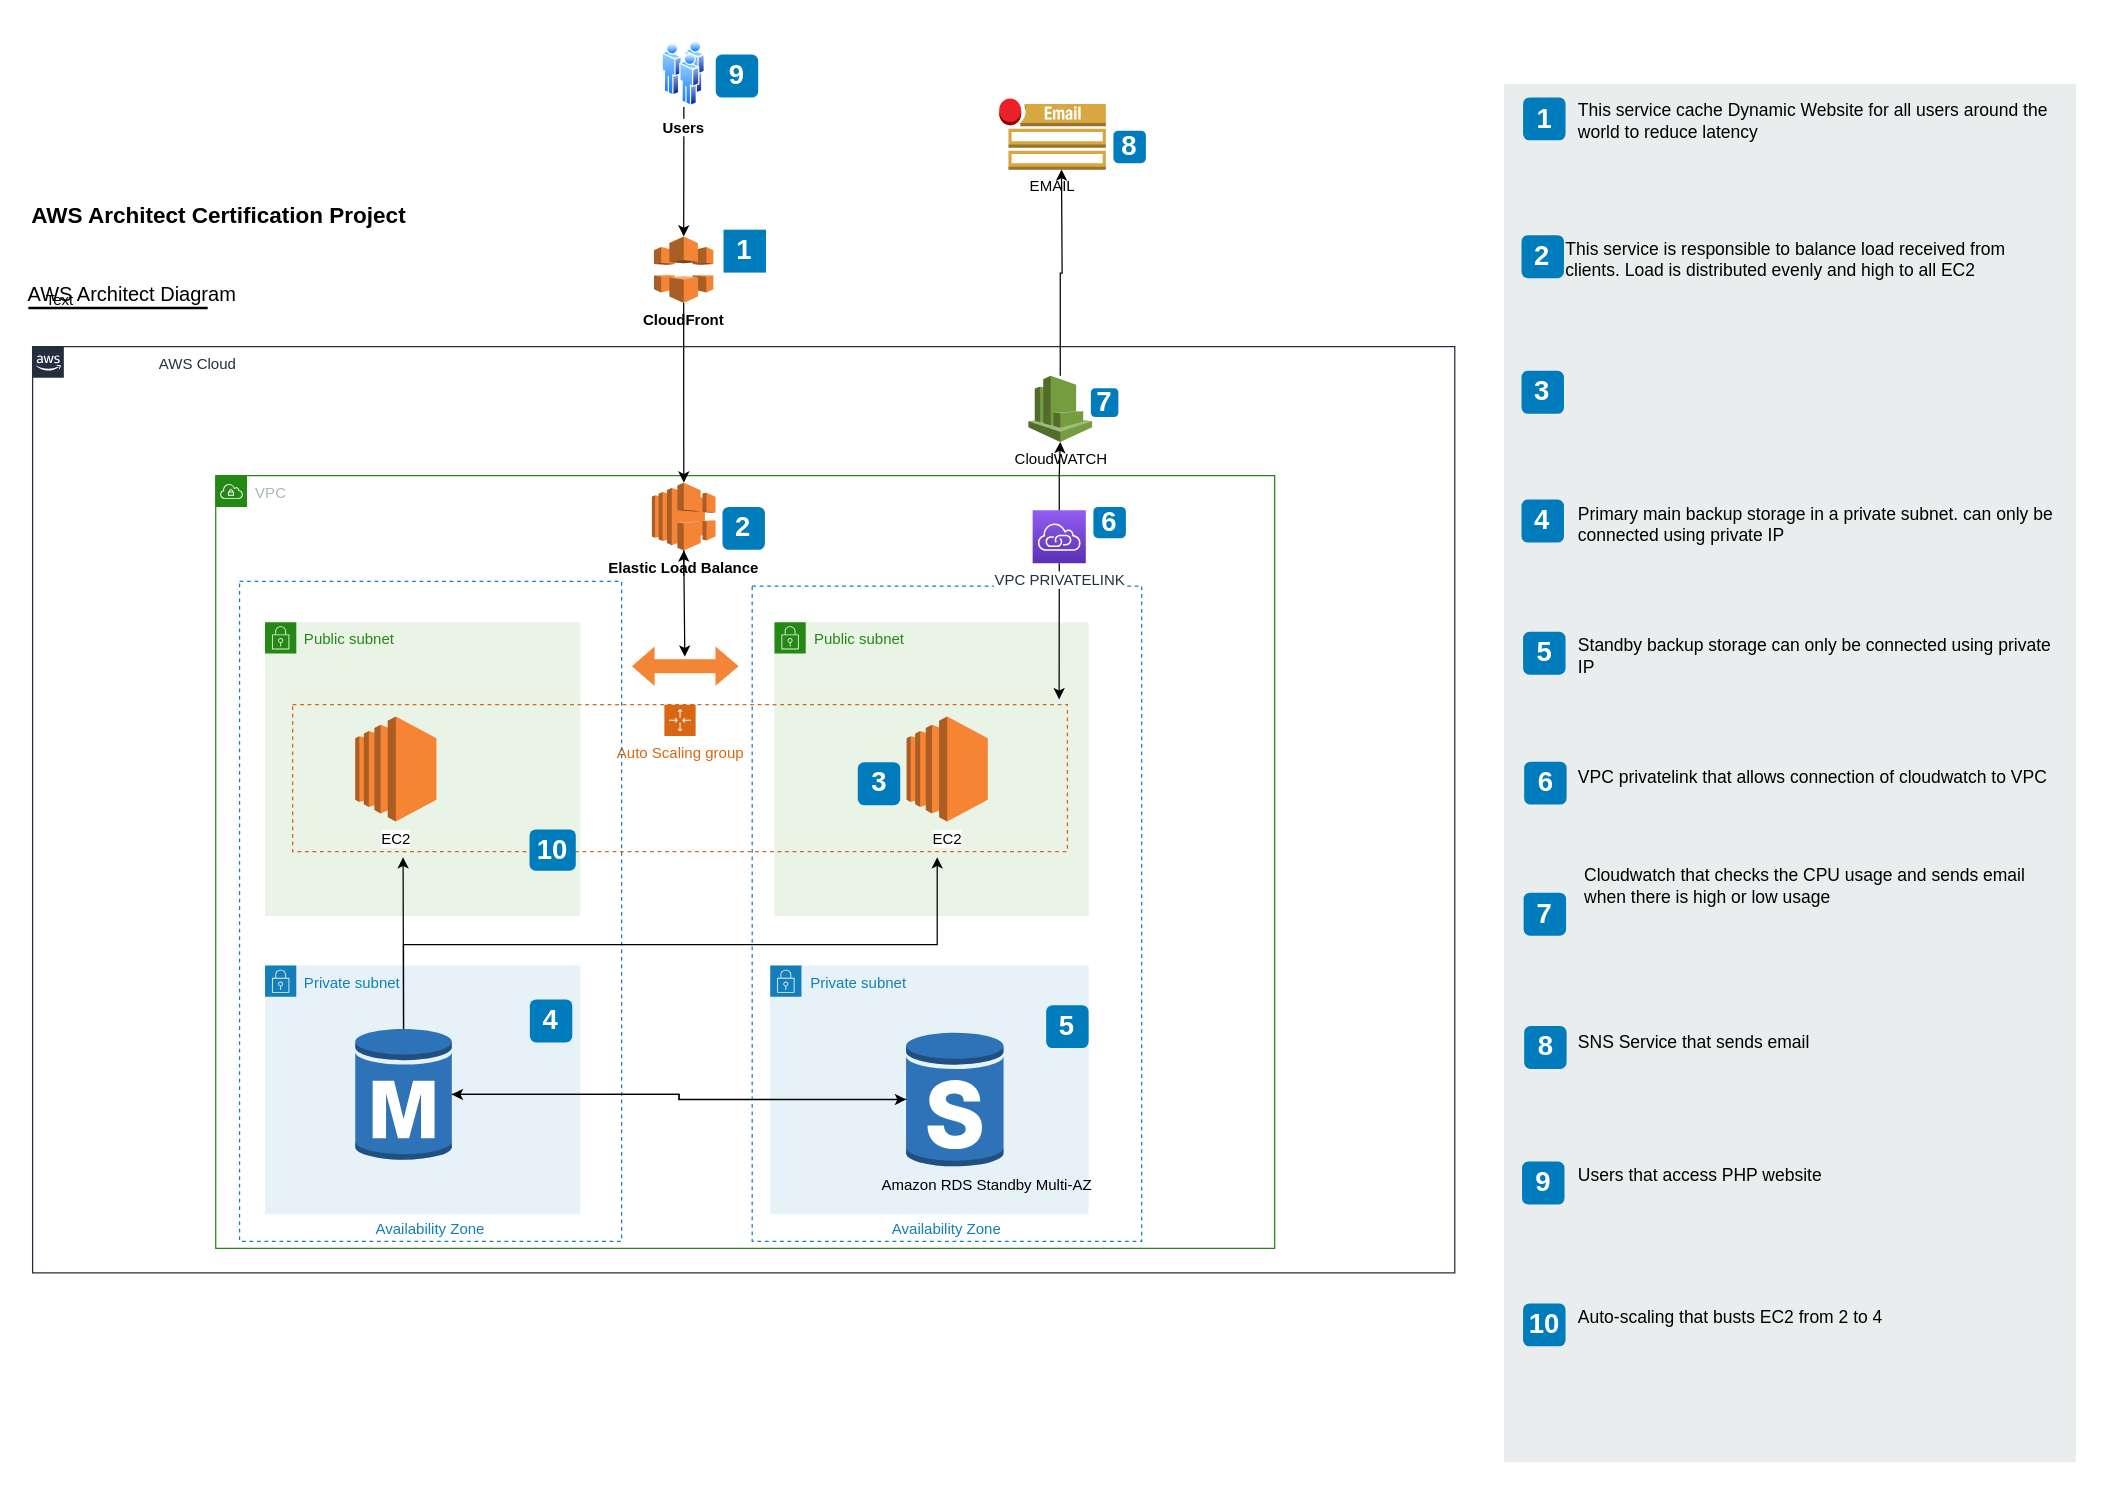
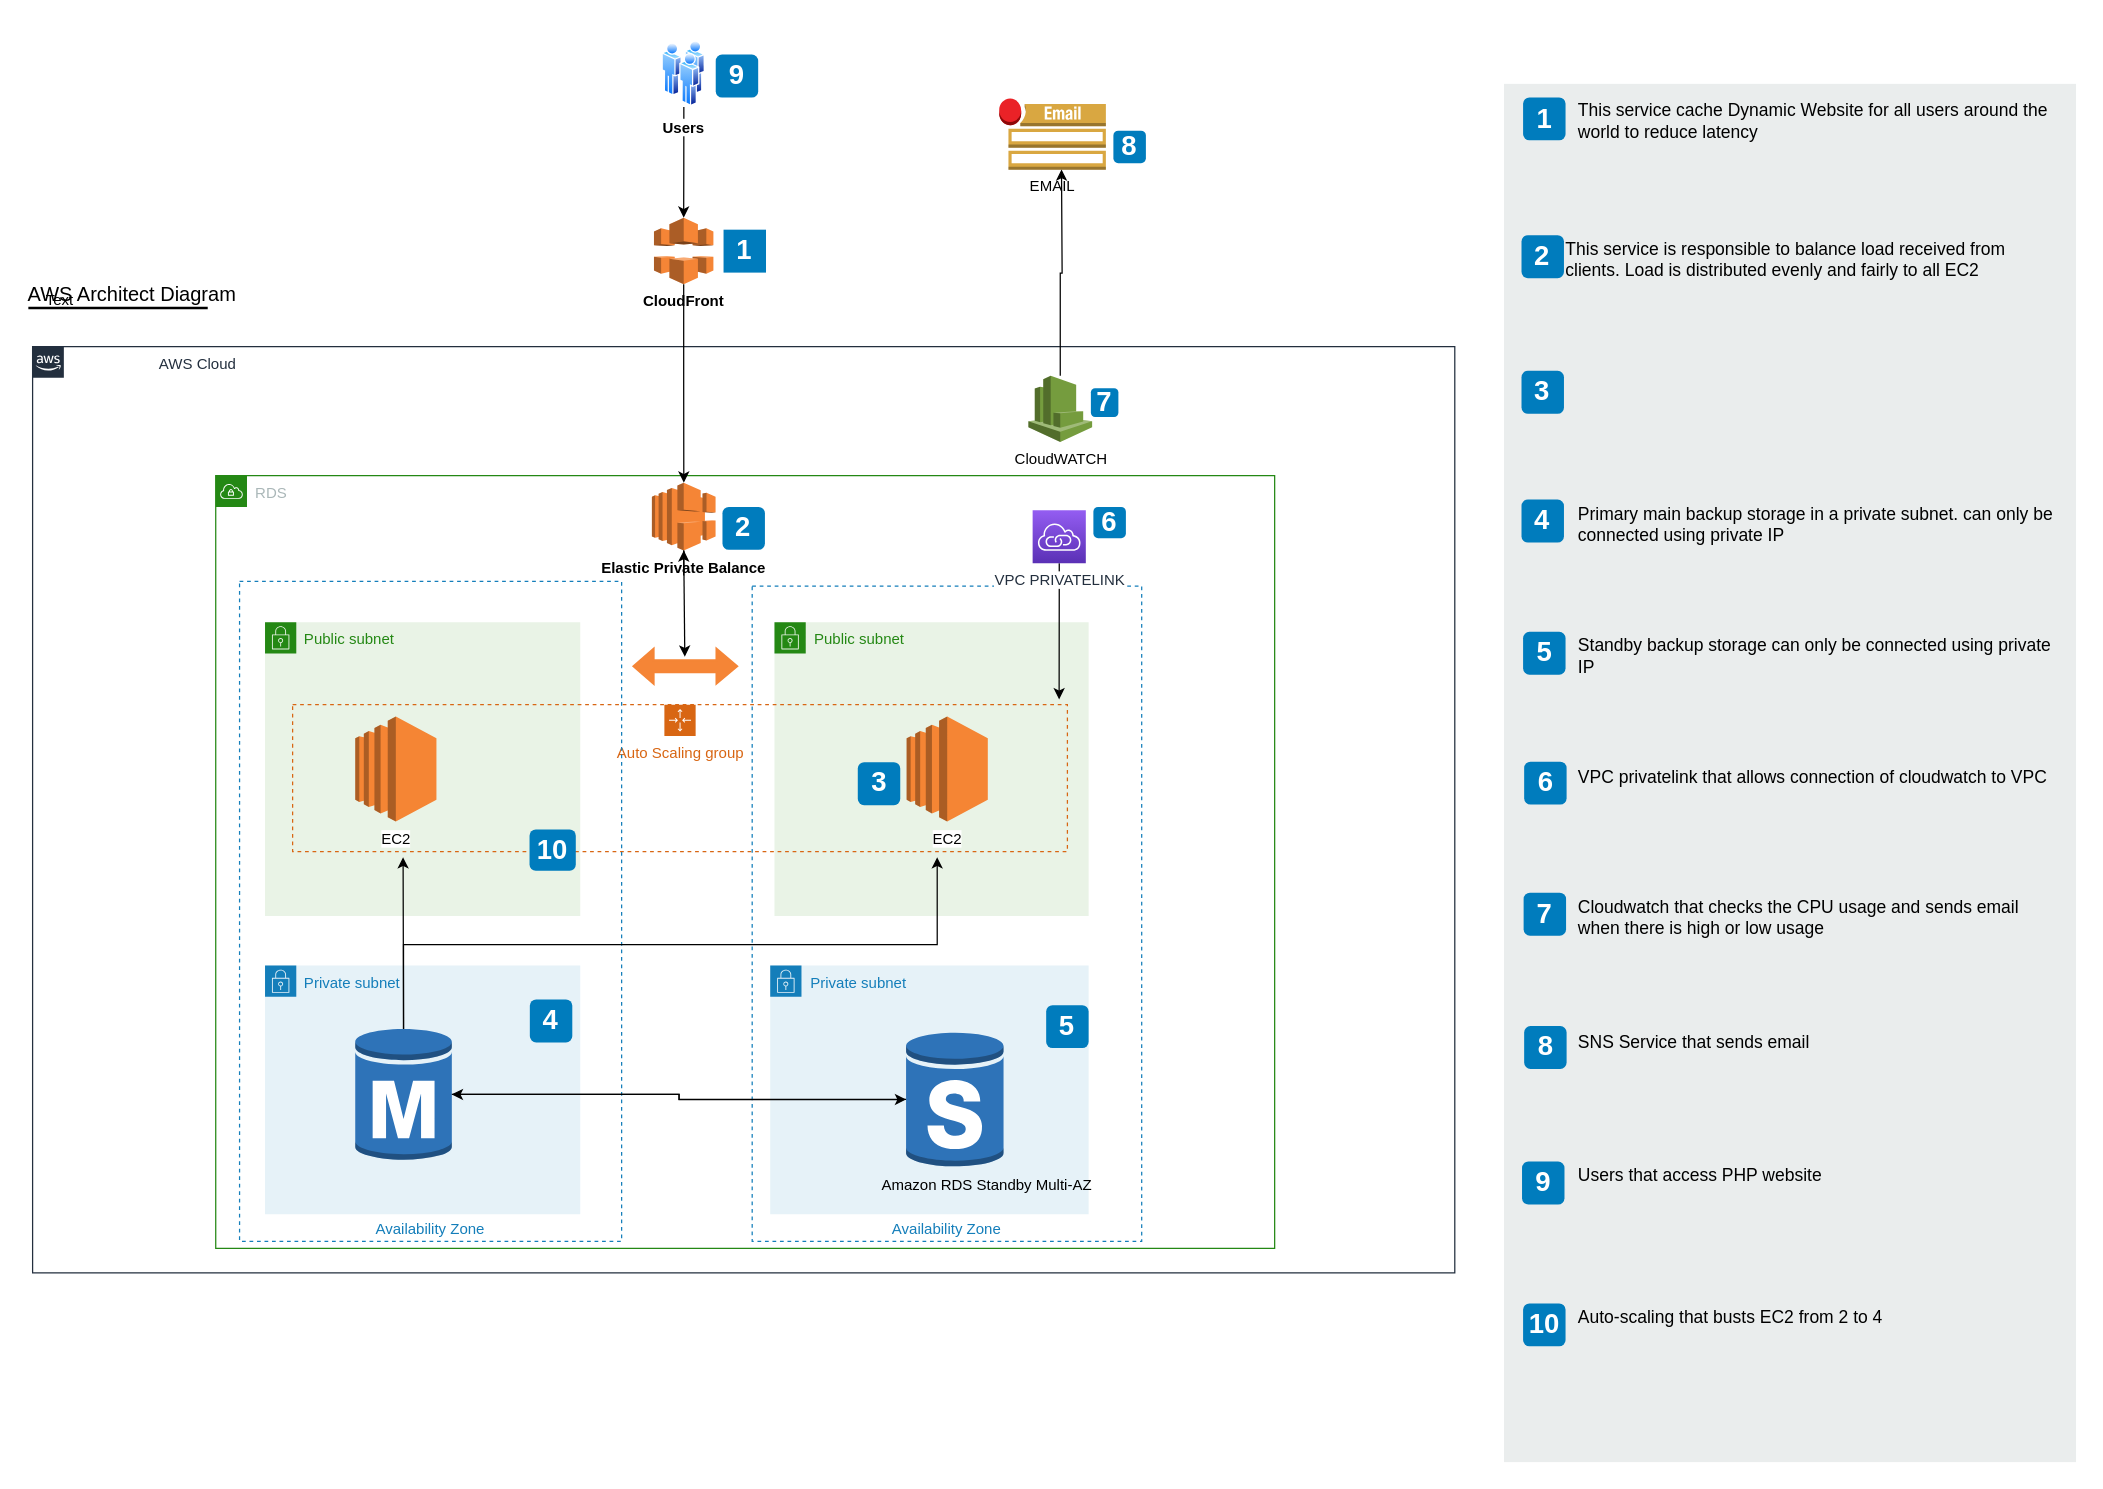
(229, 209) -> none
(1810, 260) -> (1810, 260)
(684, 270) -> (684, 251)
(1059, 480) -> none
(268, 493) -> (268, 493)
(684, 568) -> (684, 568)
(1821, 891) -> (1815, 922)
